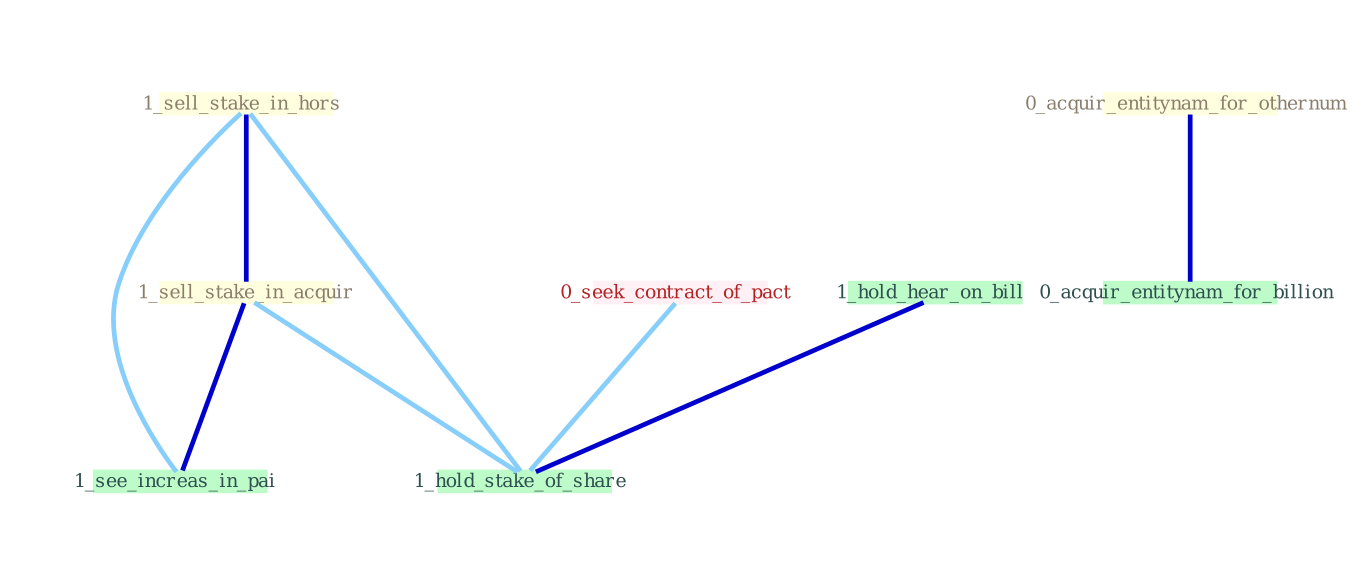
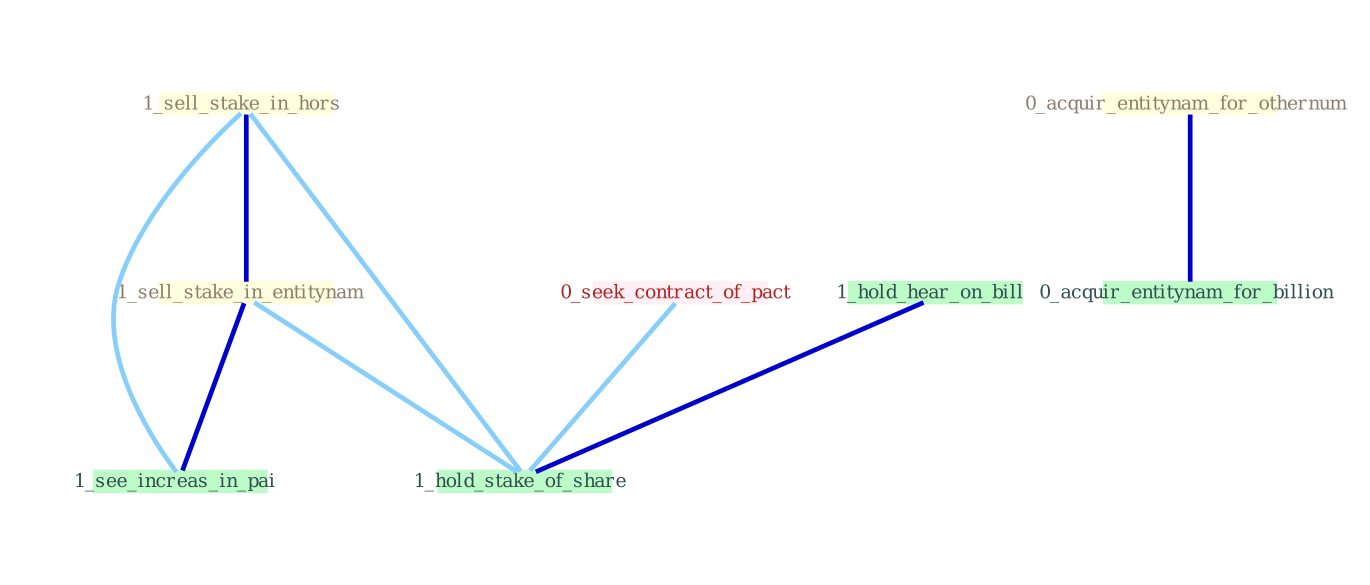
(246, 293) -> (246, 293)
